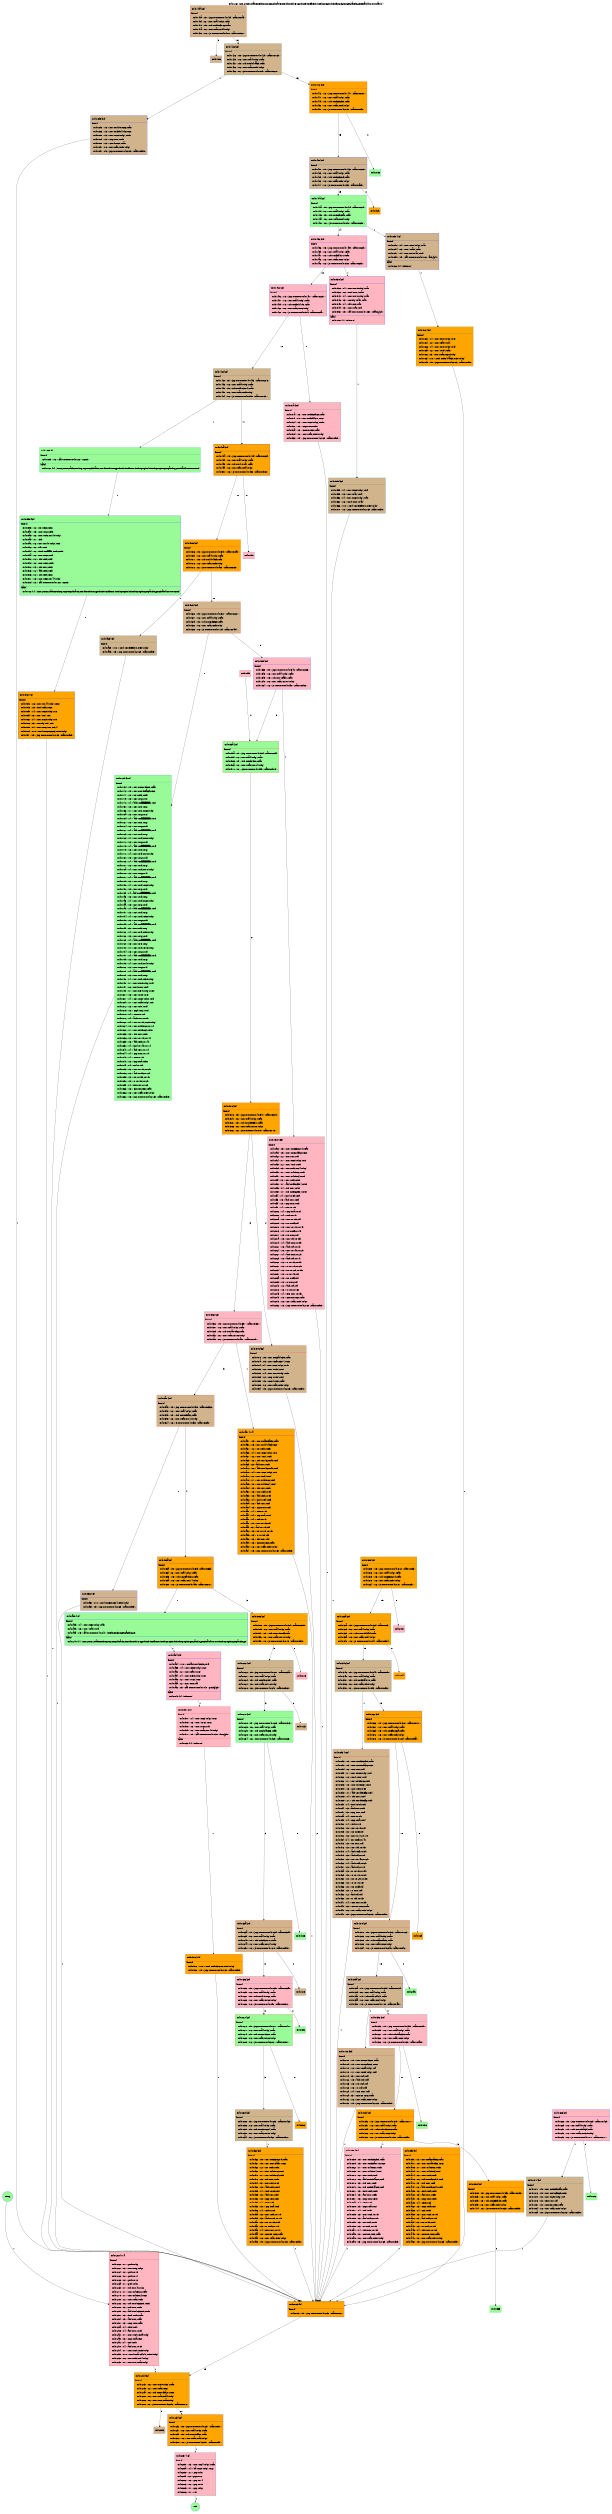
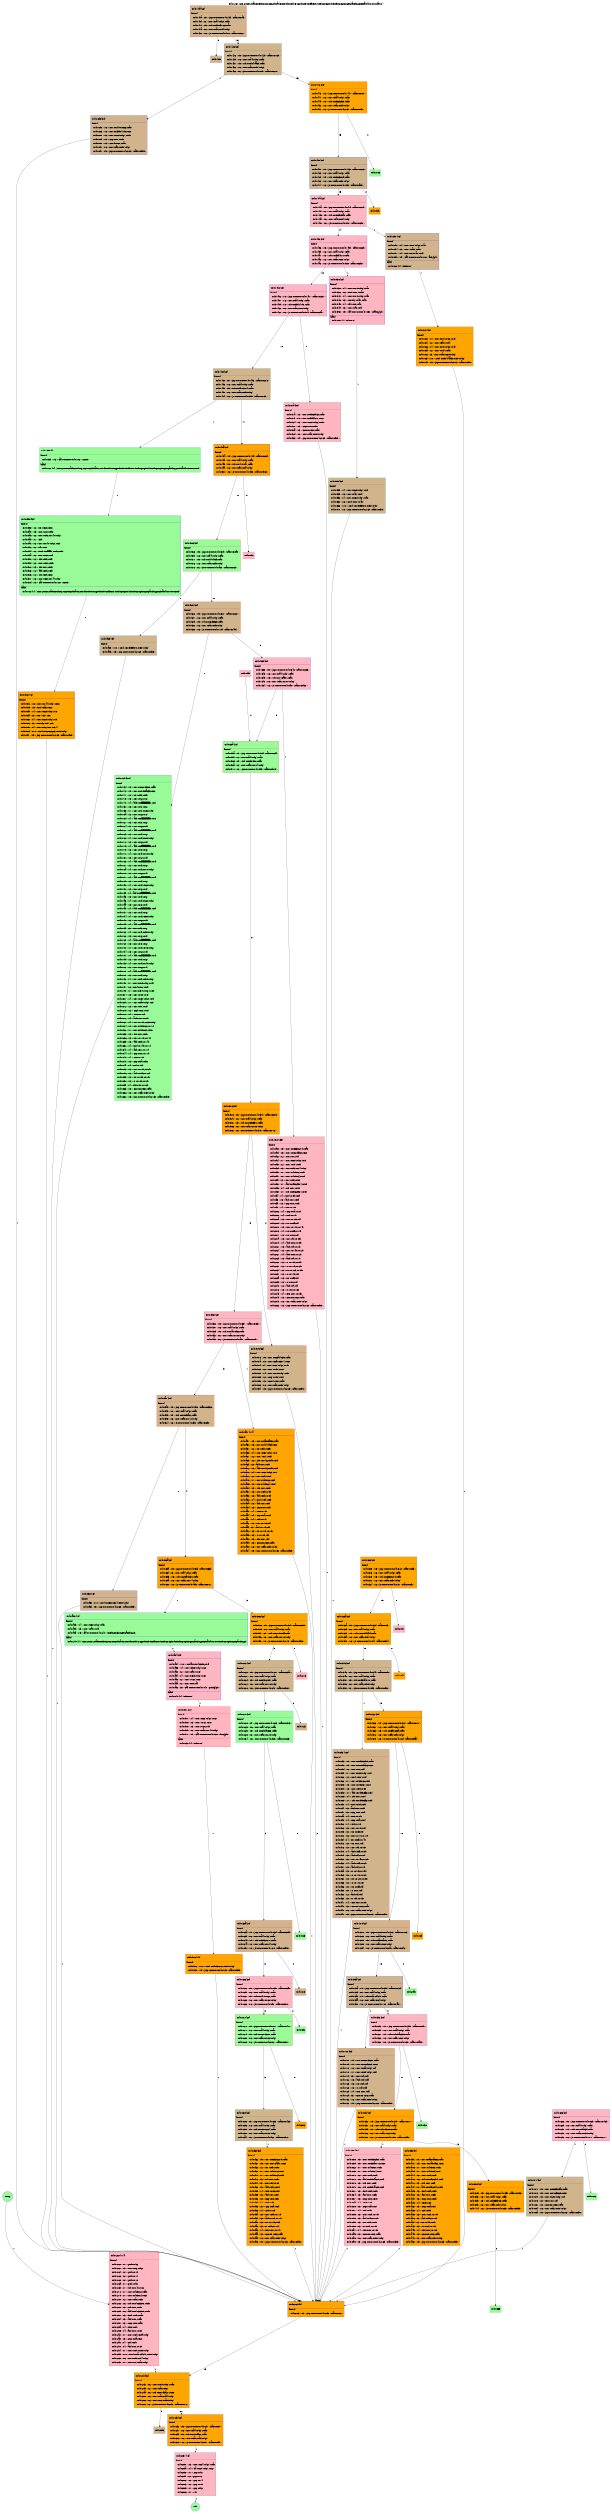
(338, 211) -> (338, 211)
(212, 555) -> (212, 555)
